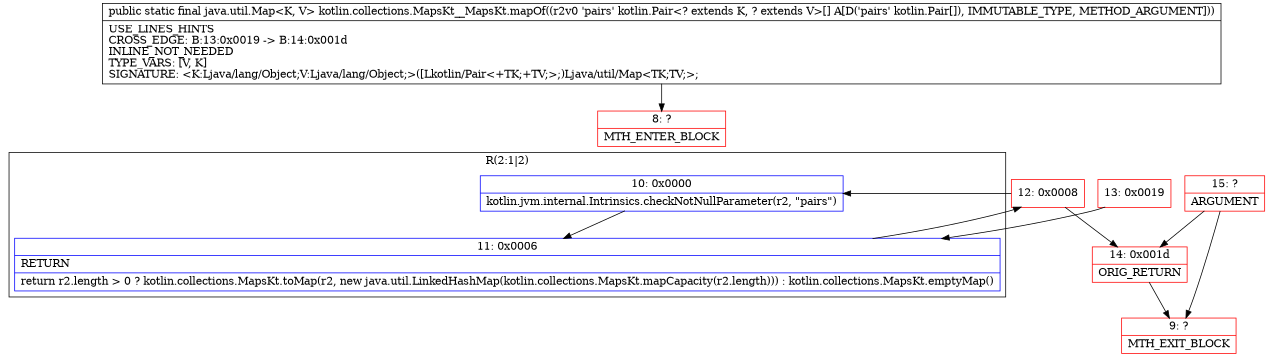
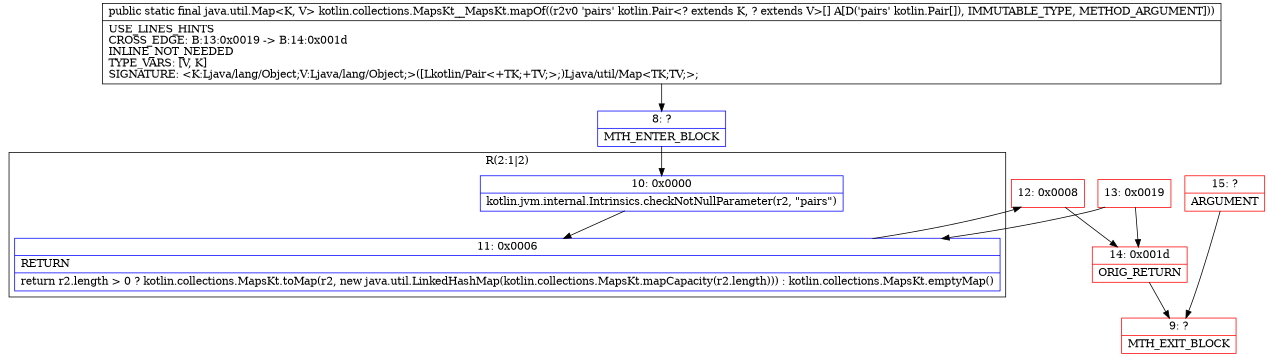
(662, 129) -> (662, 129)
(931, 193) -> (662, 157)
(1185, 227) -> (1137, 223)
